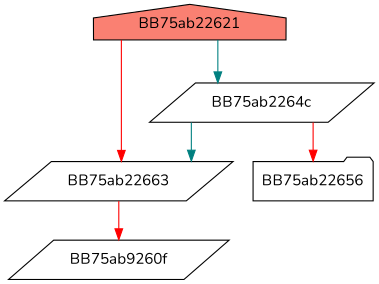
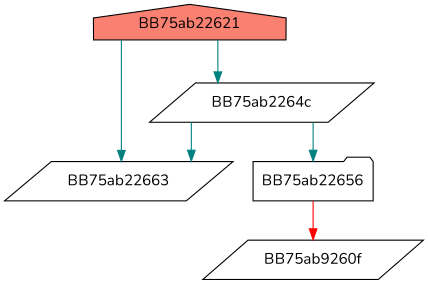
(121, 95) -> (121, 95)
(313, 136) -> (313, 136)
(119, 215) -> (313, 215)
